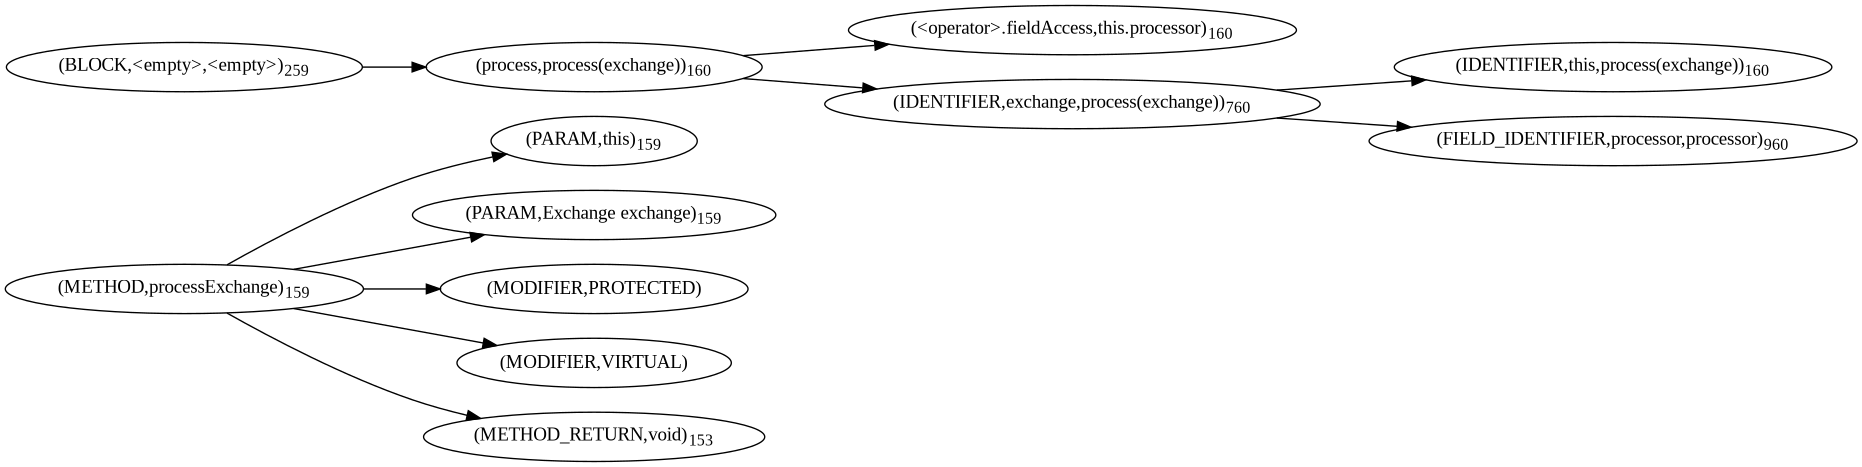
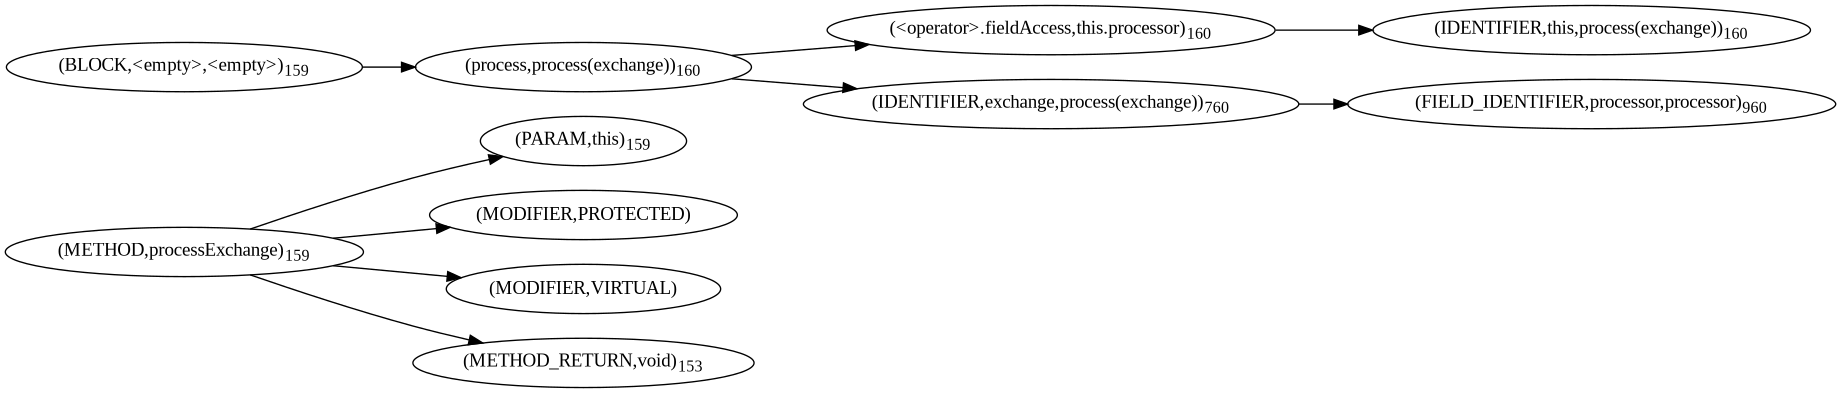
(297, 65) -> (297, 65)
(1344, 85) -> (1317, 30)
(594, 215) -> none
